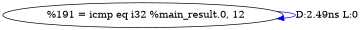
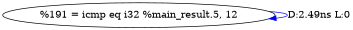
(143, 15) -> (139, 15)
